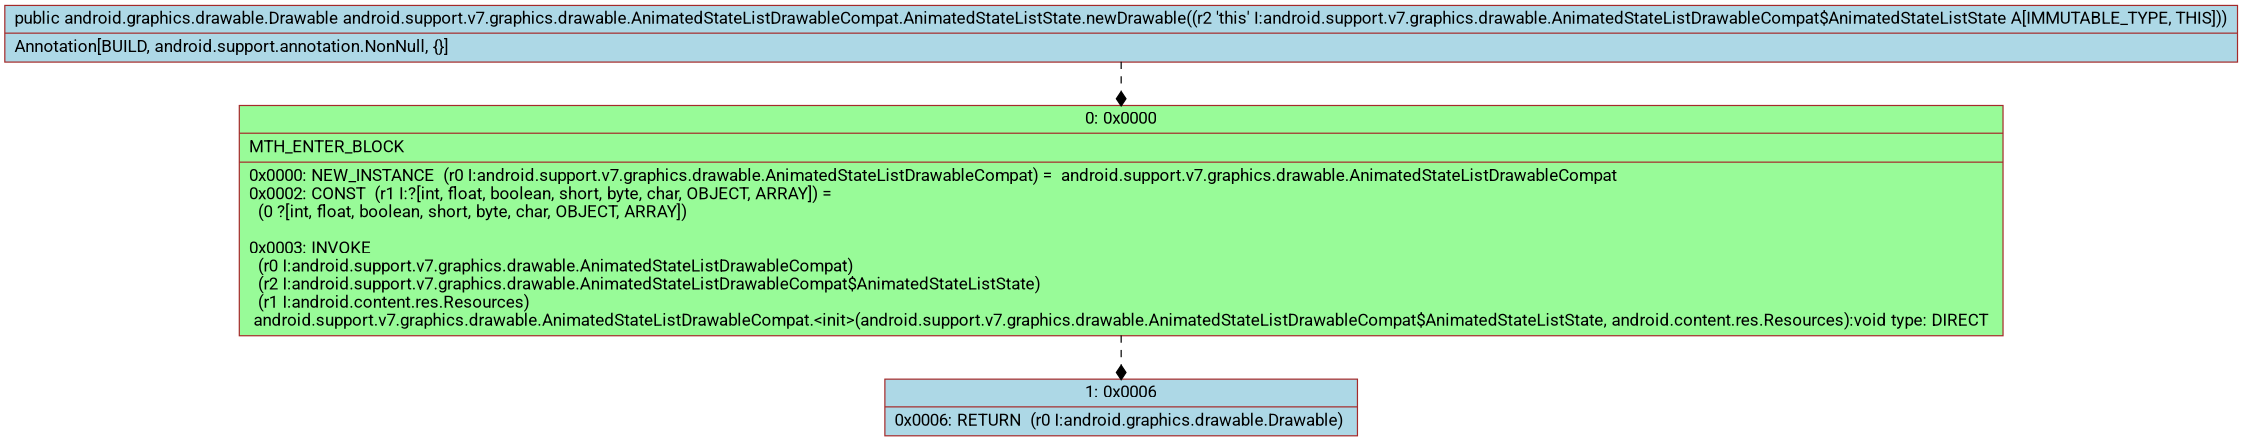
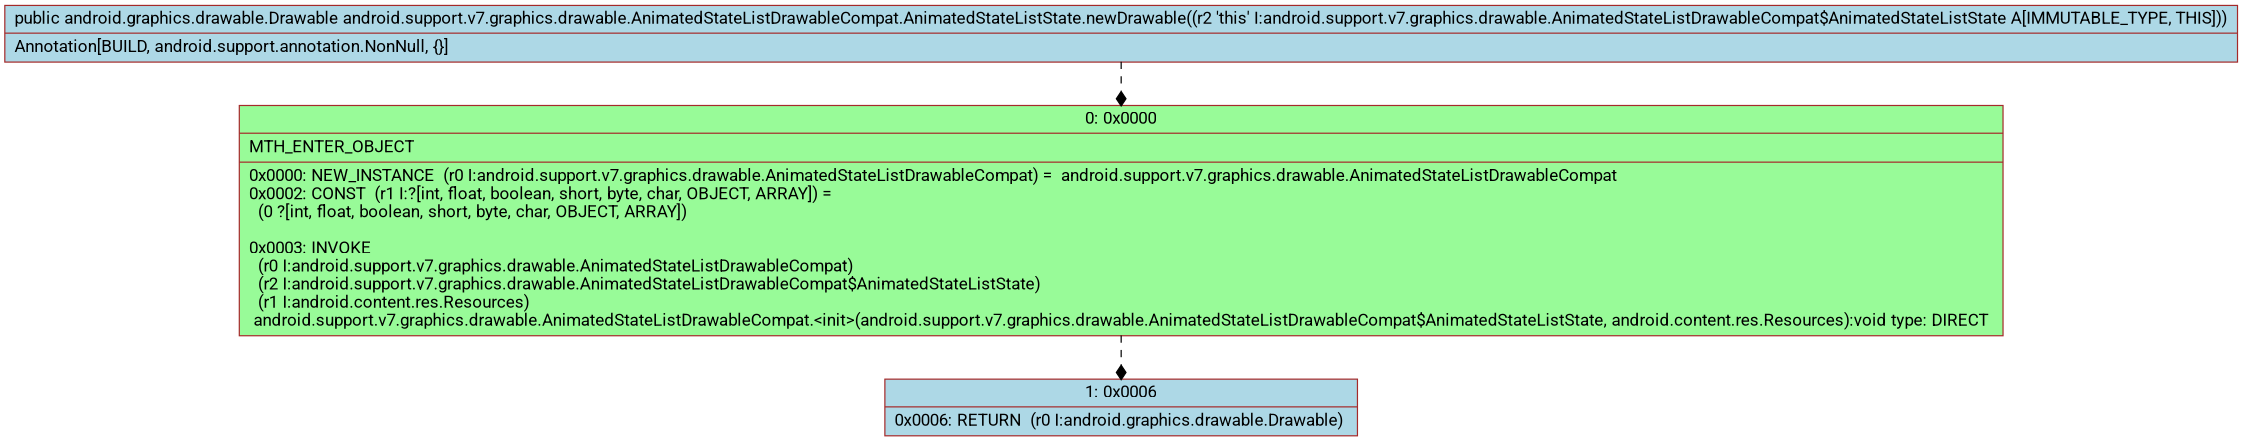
(327, 147) -> (332, 147)
